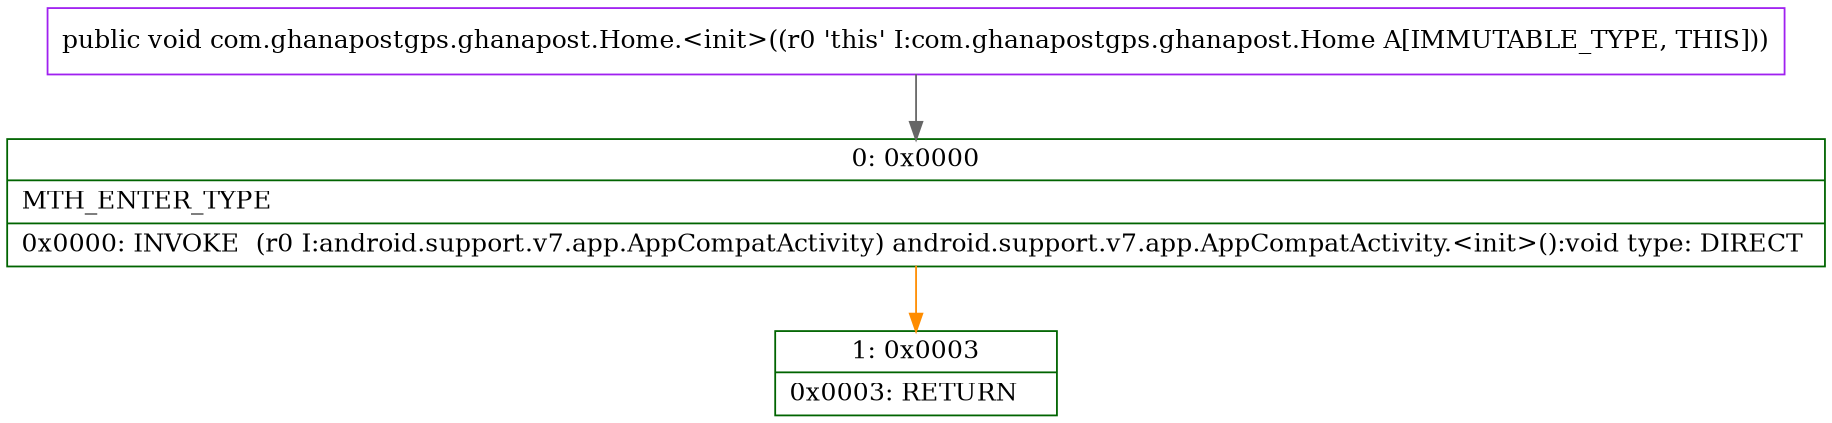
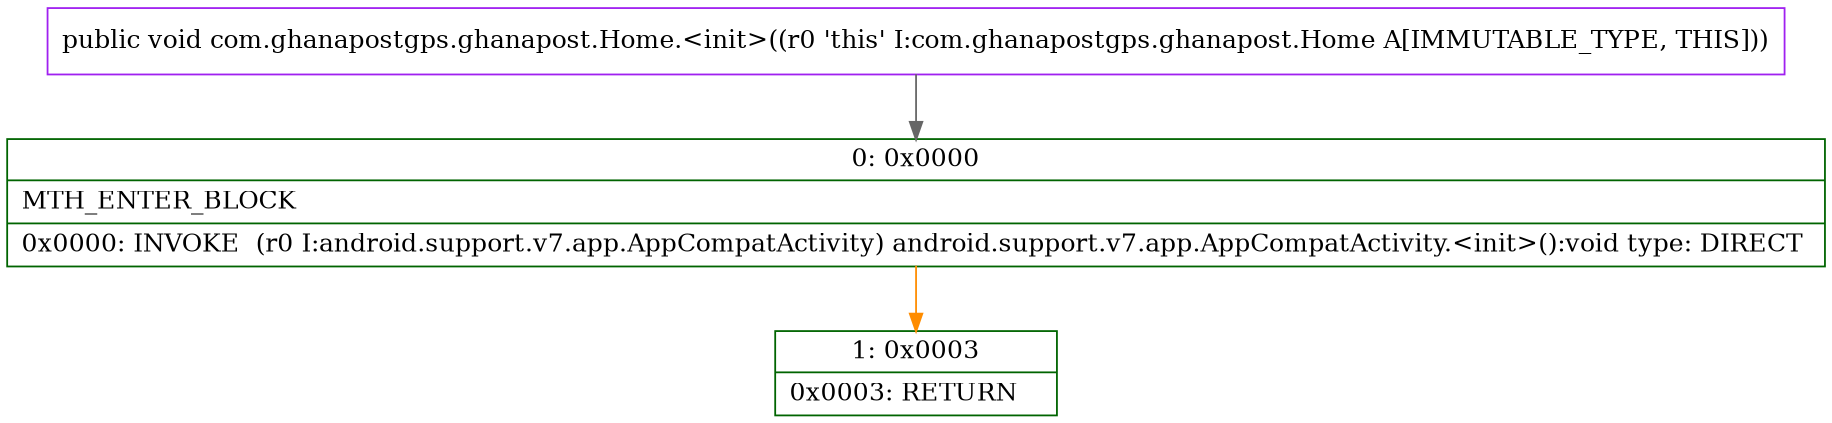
(147, 201) -> (160, 201)
